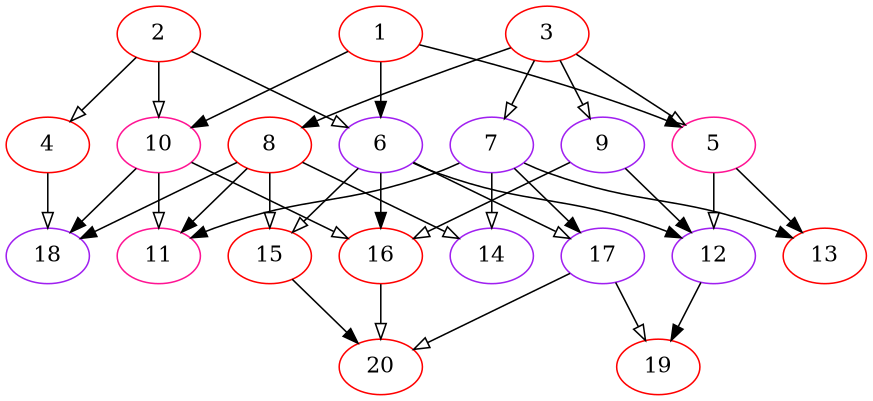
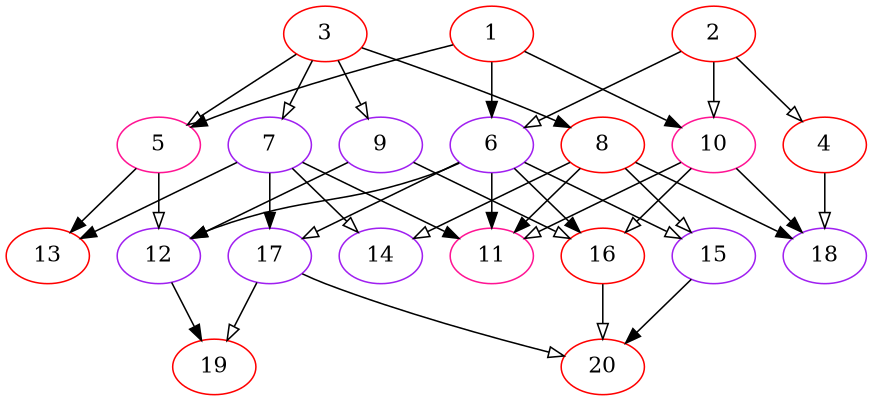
none -> (492, 190)
(270, 256) -> (714, 256)
